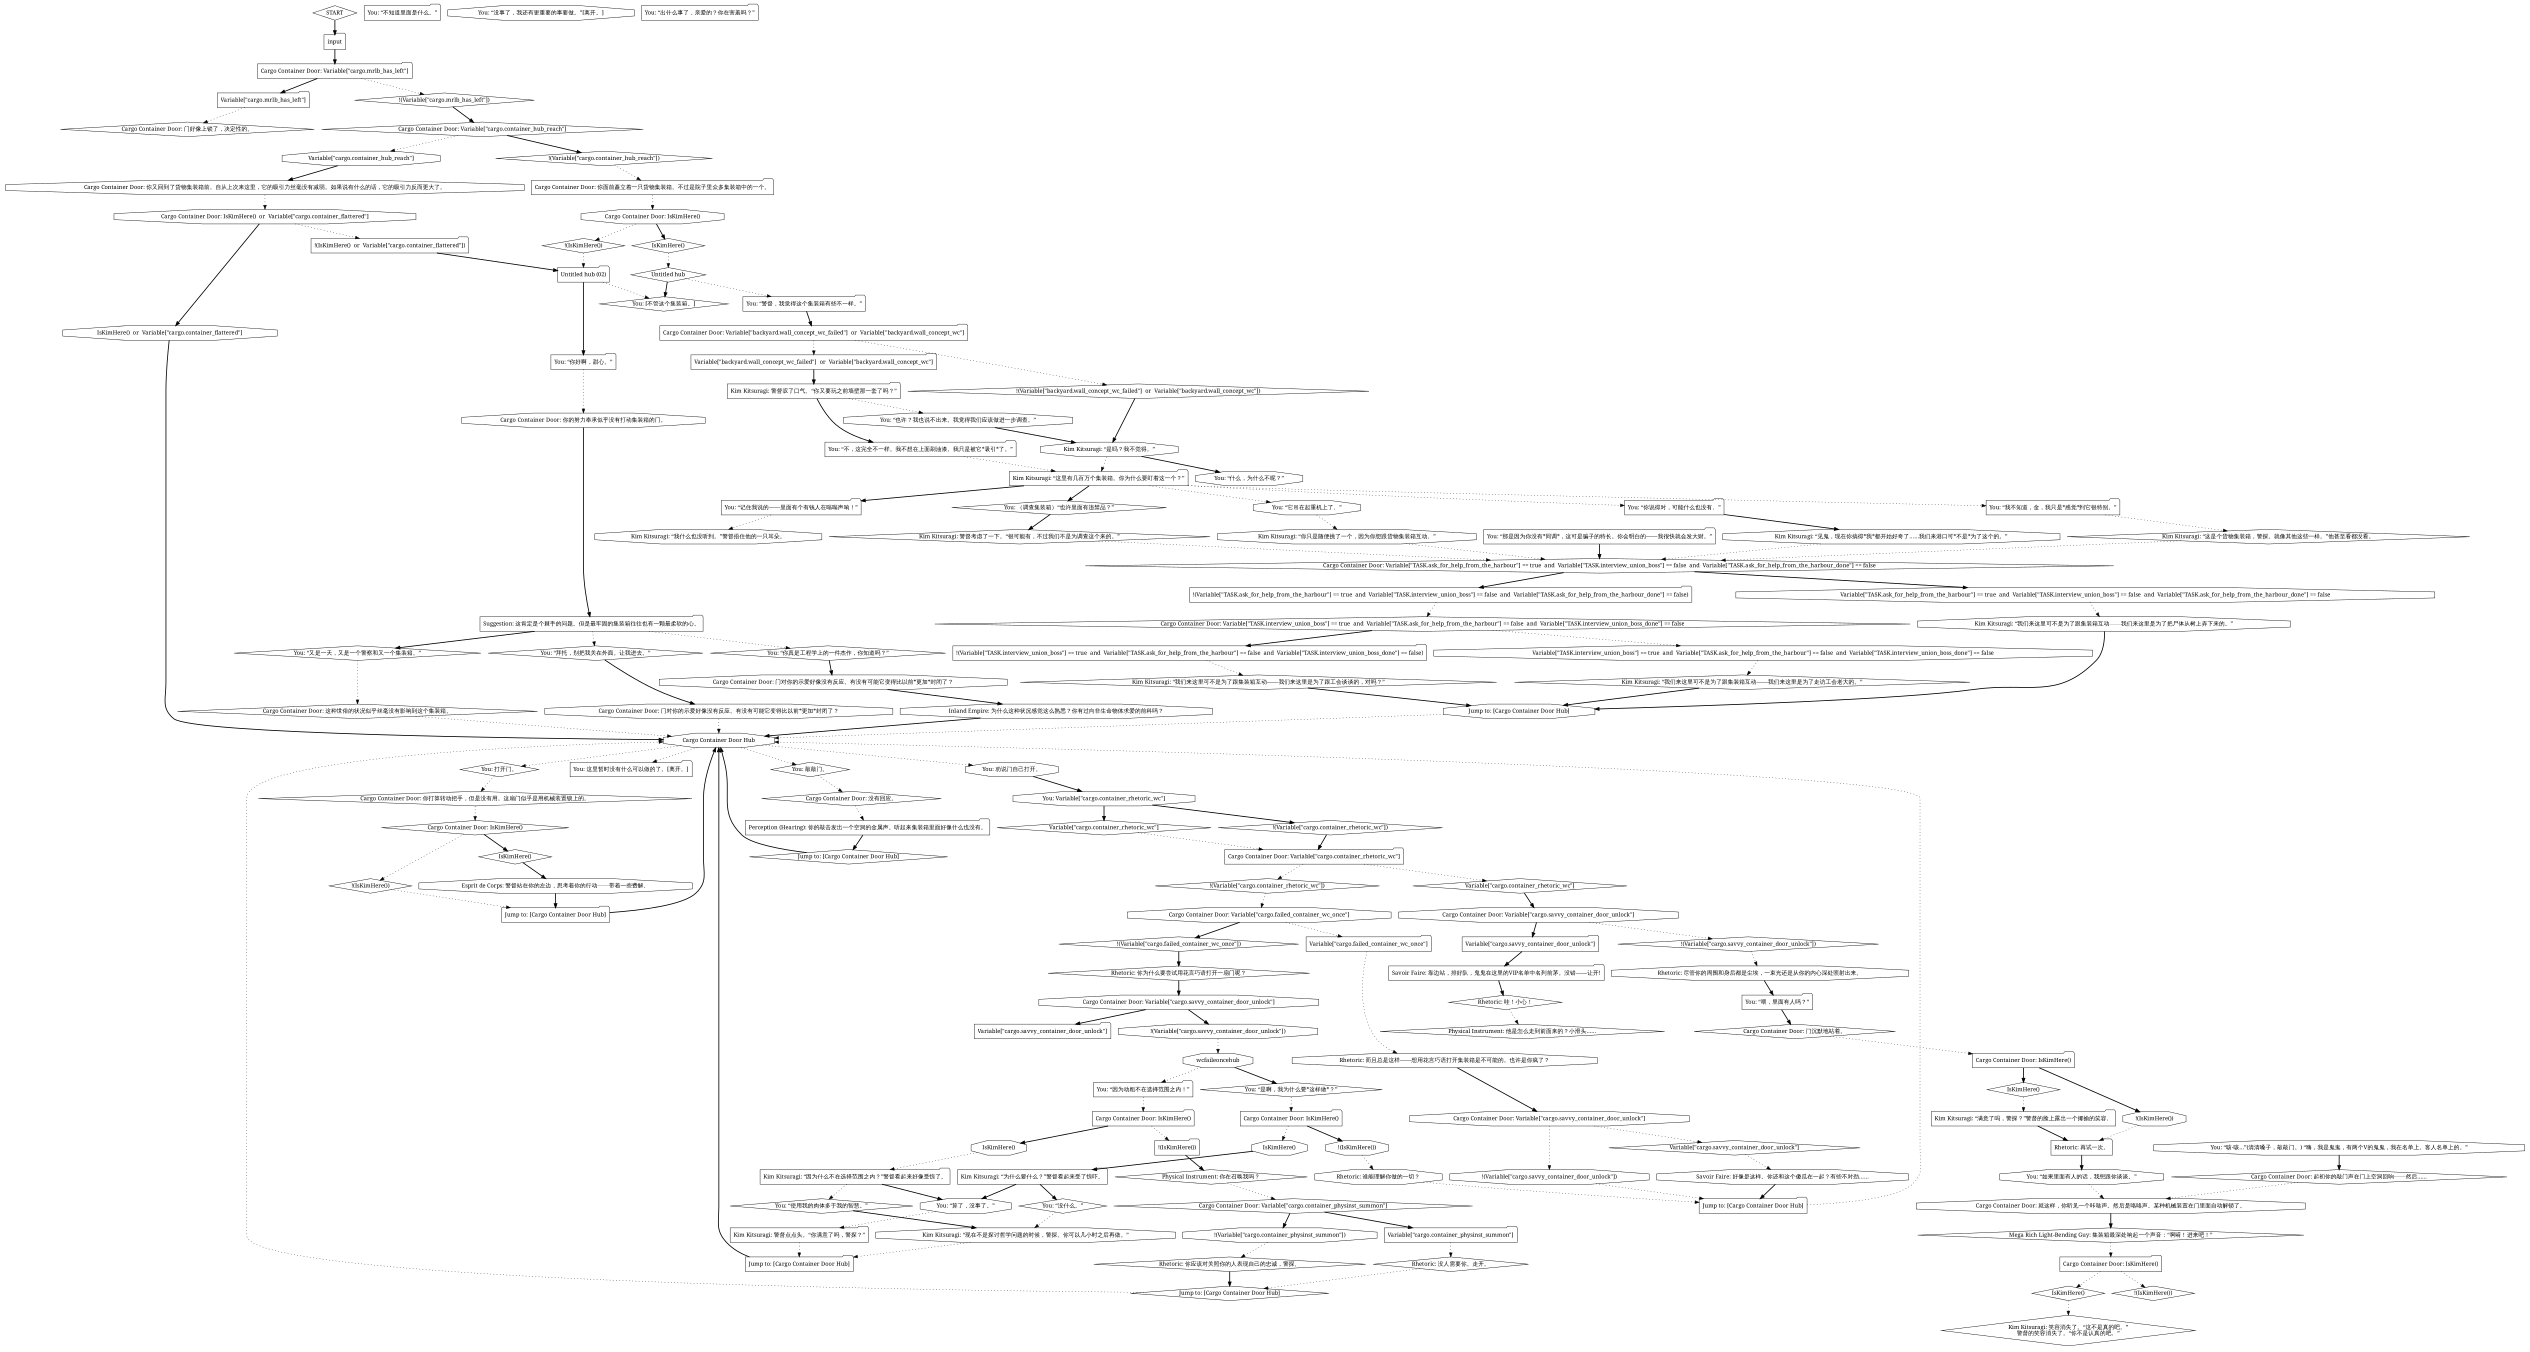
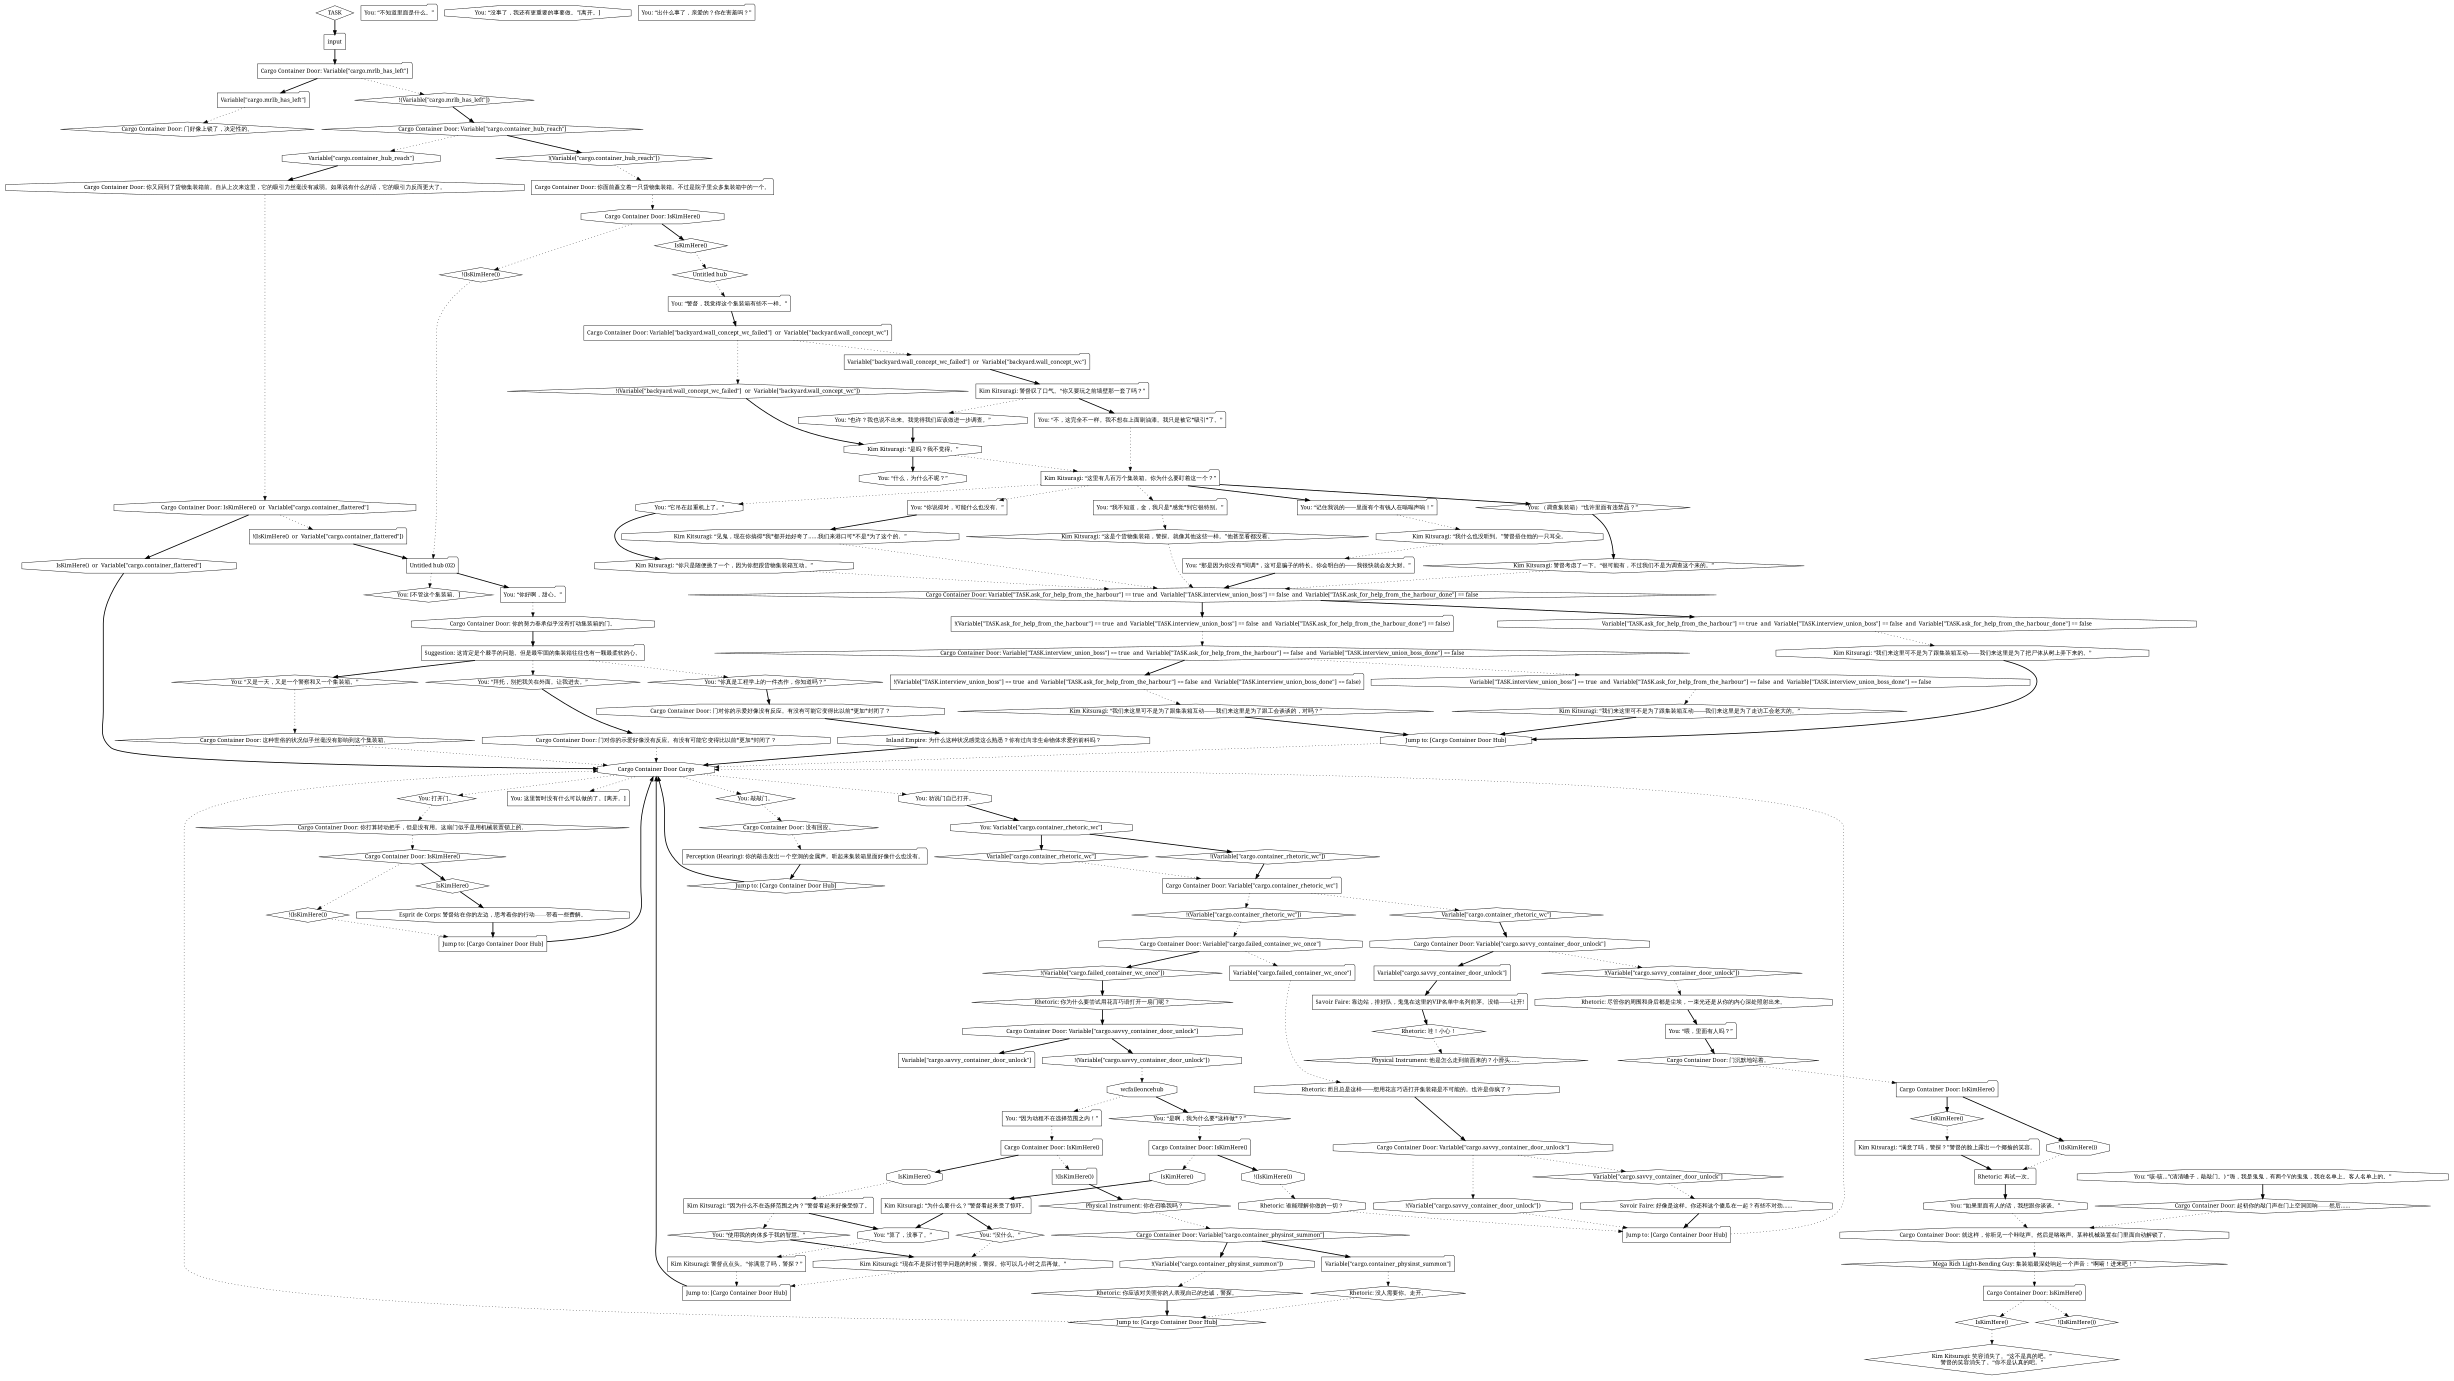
(335, 13) -> (335, 13)
(666, 287) -> none
(1325, 521) -> (615, 536)
none -> (1396, 551)
(719, 740) -> (656, 770)
(2111, 1219) -> (2034, 1248)
